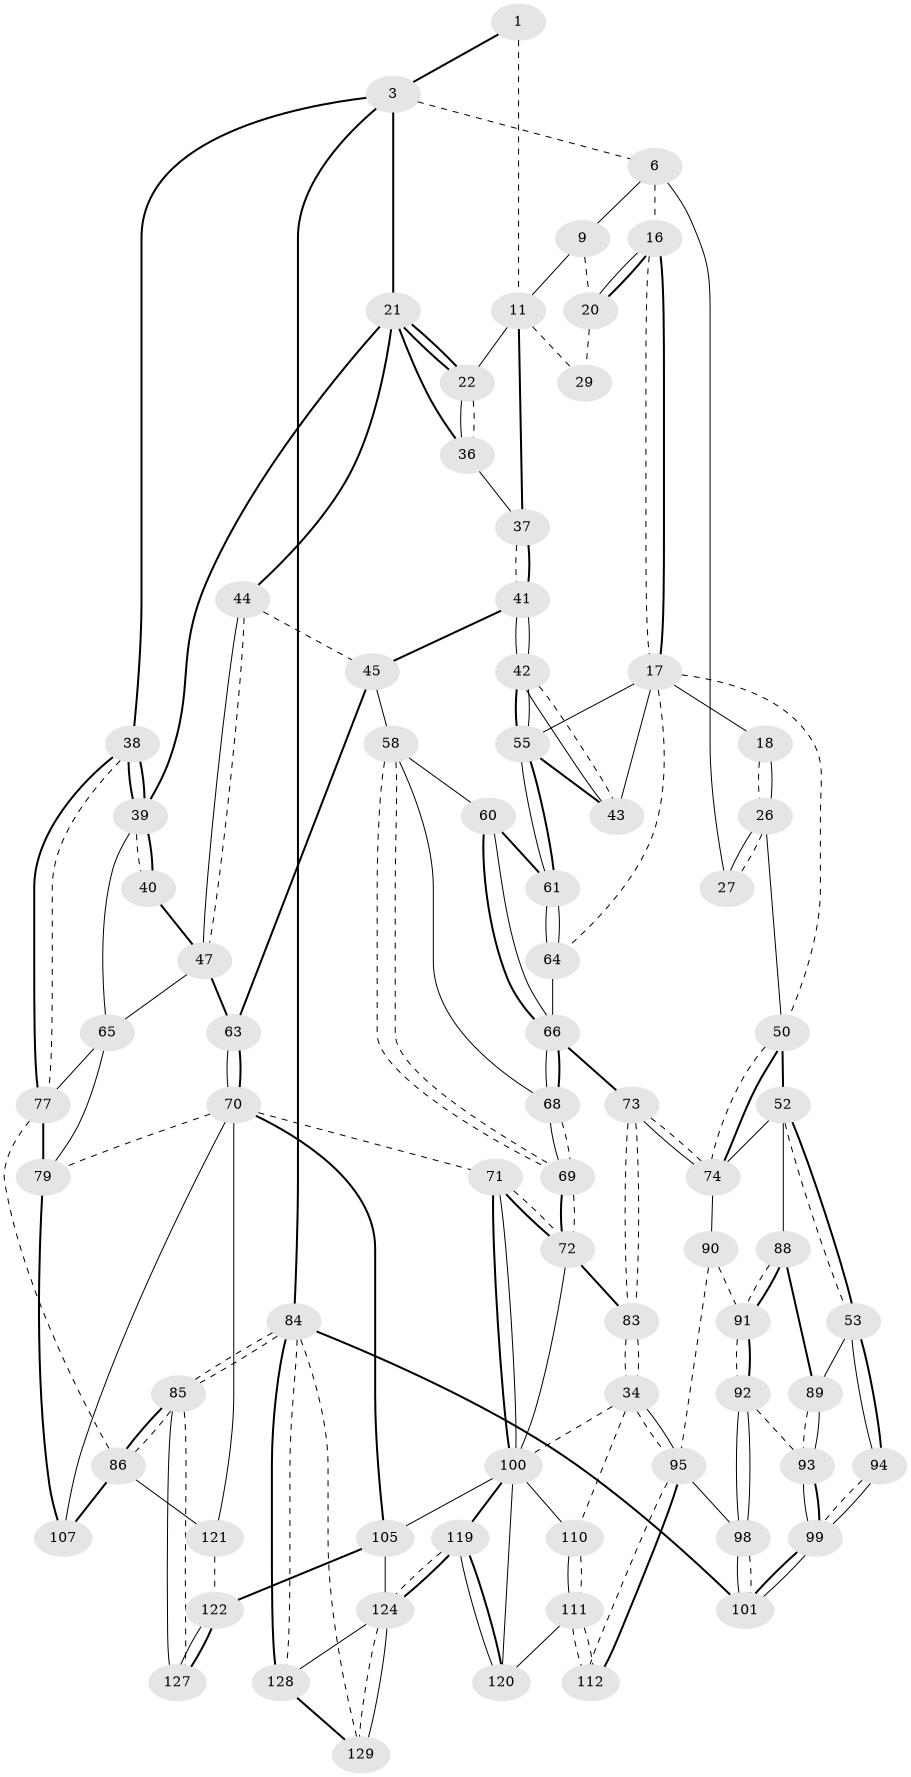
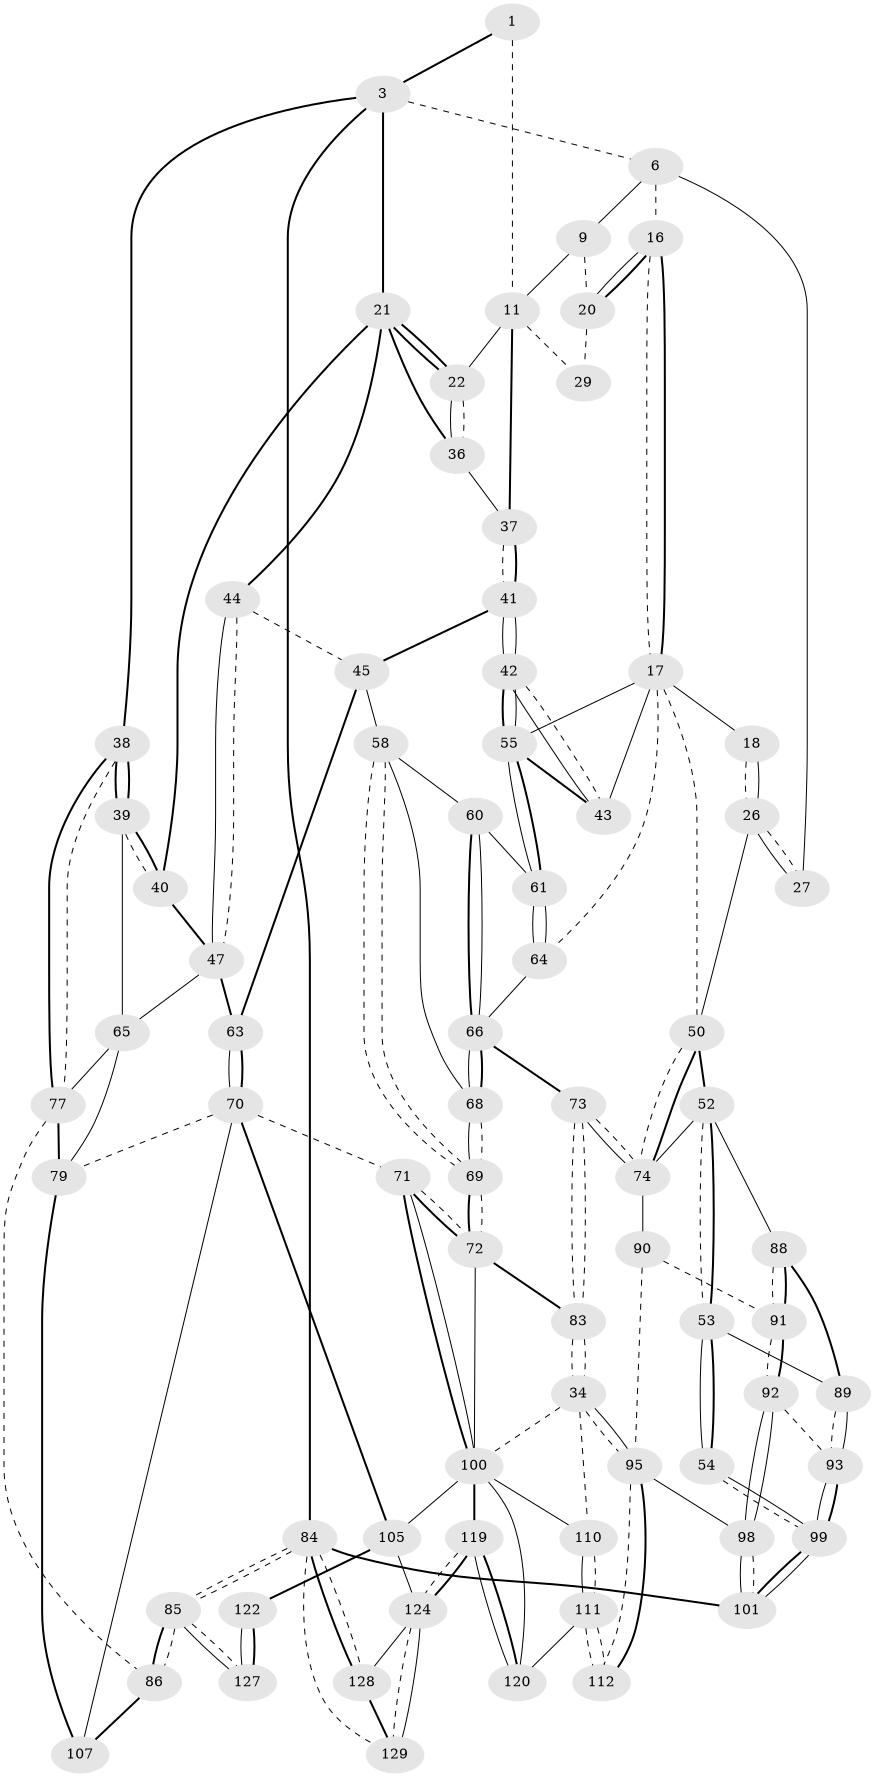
(225, 544) -> (197, 572)
(521, 852) -> (507, 852)
(880, 1466) -> (707, 1466)
(215, 1538) -> none
